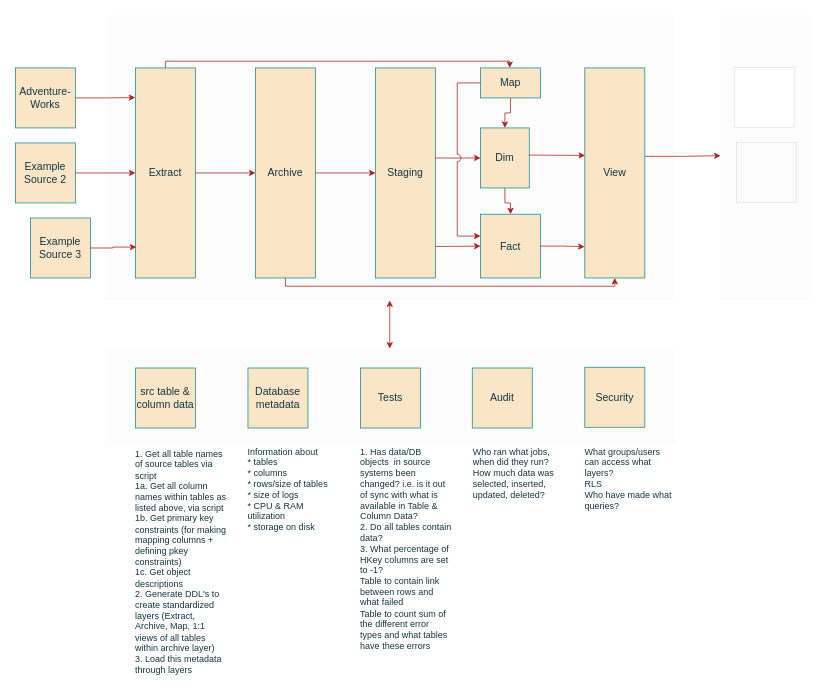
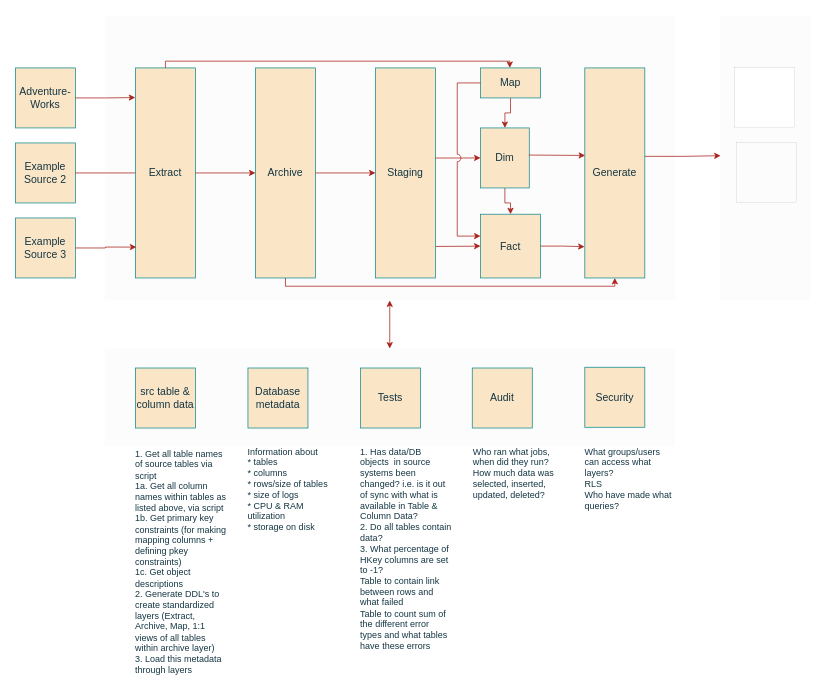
(129, 173) -> (131, 173)
(615, 173) -> (615, 173)
(60, 248) -> (45, 248)
